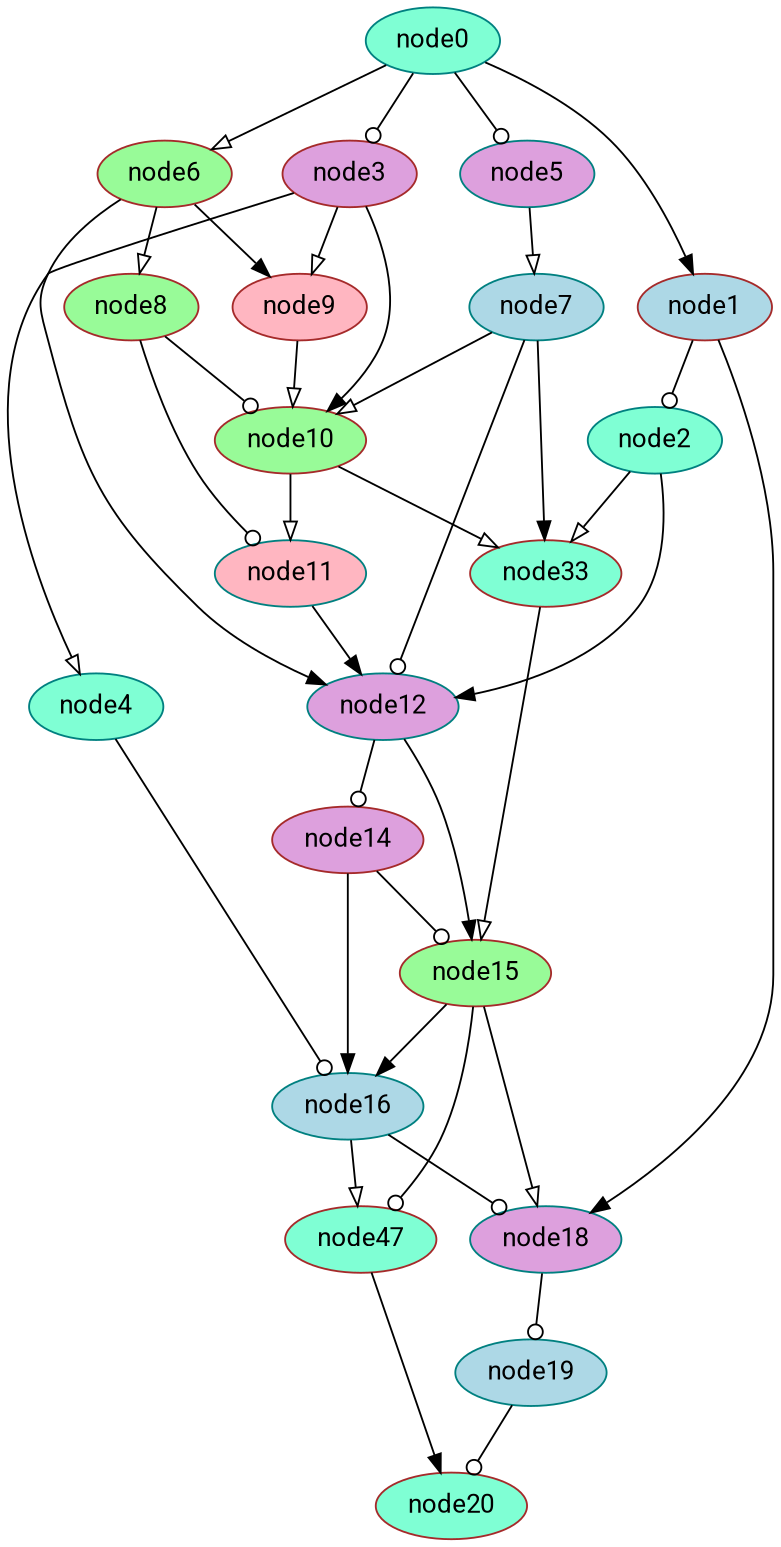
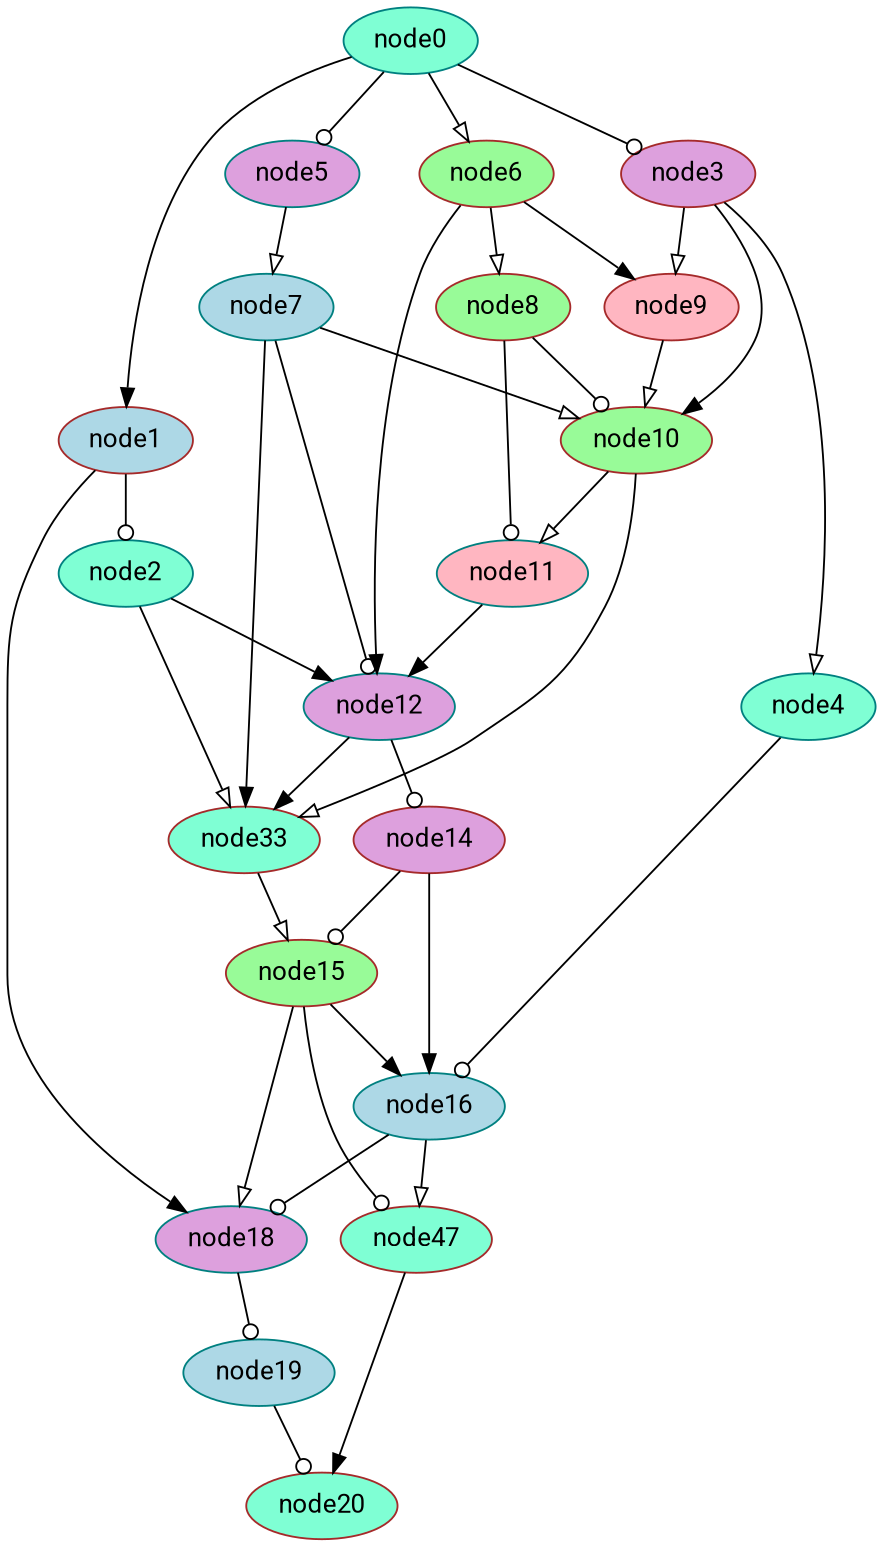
(447, 826) -> (319, 766)
